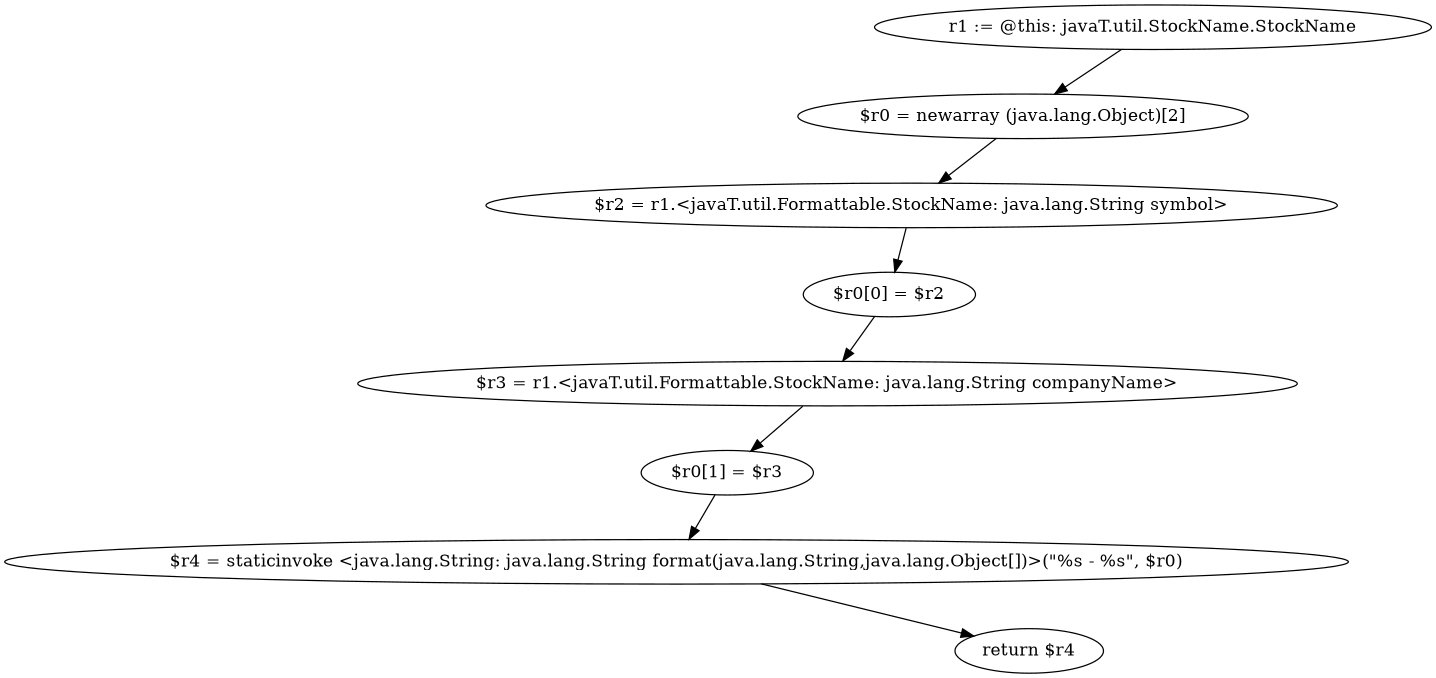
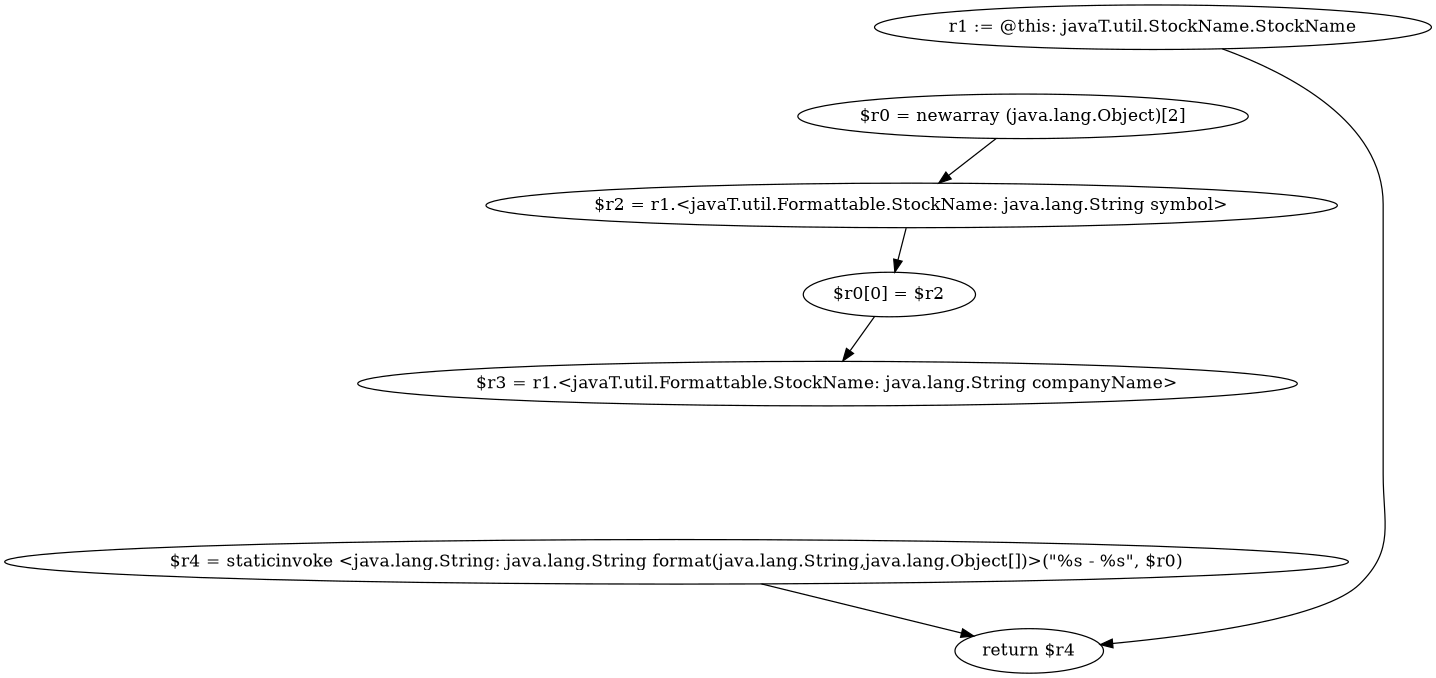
(1093, 68) -> (1383, 407)
(727, 473) -> none
